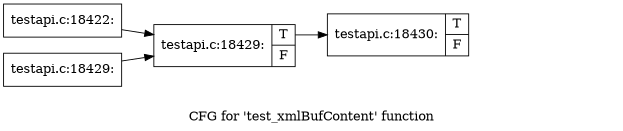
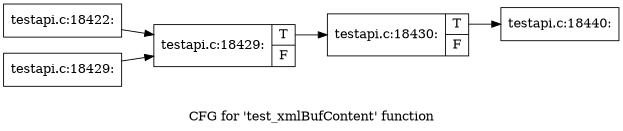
none -> (560, 24)
